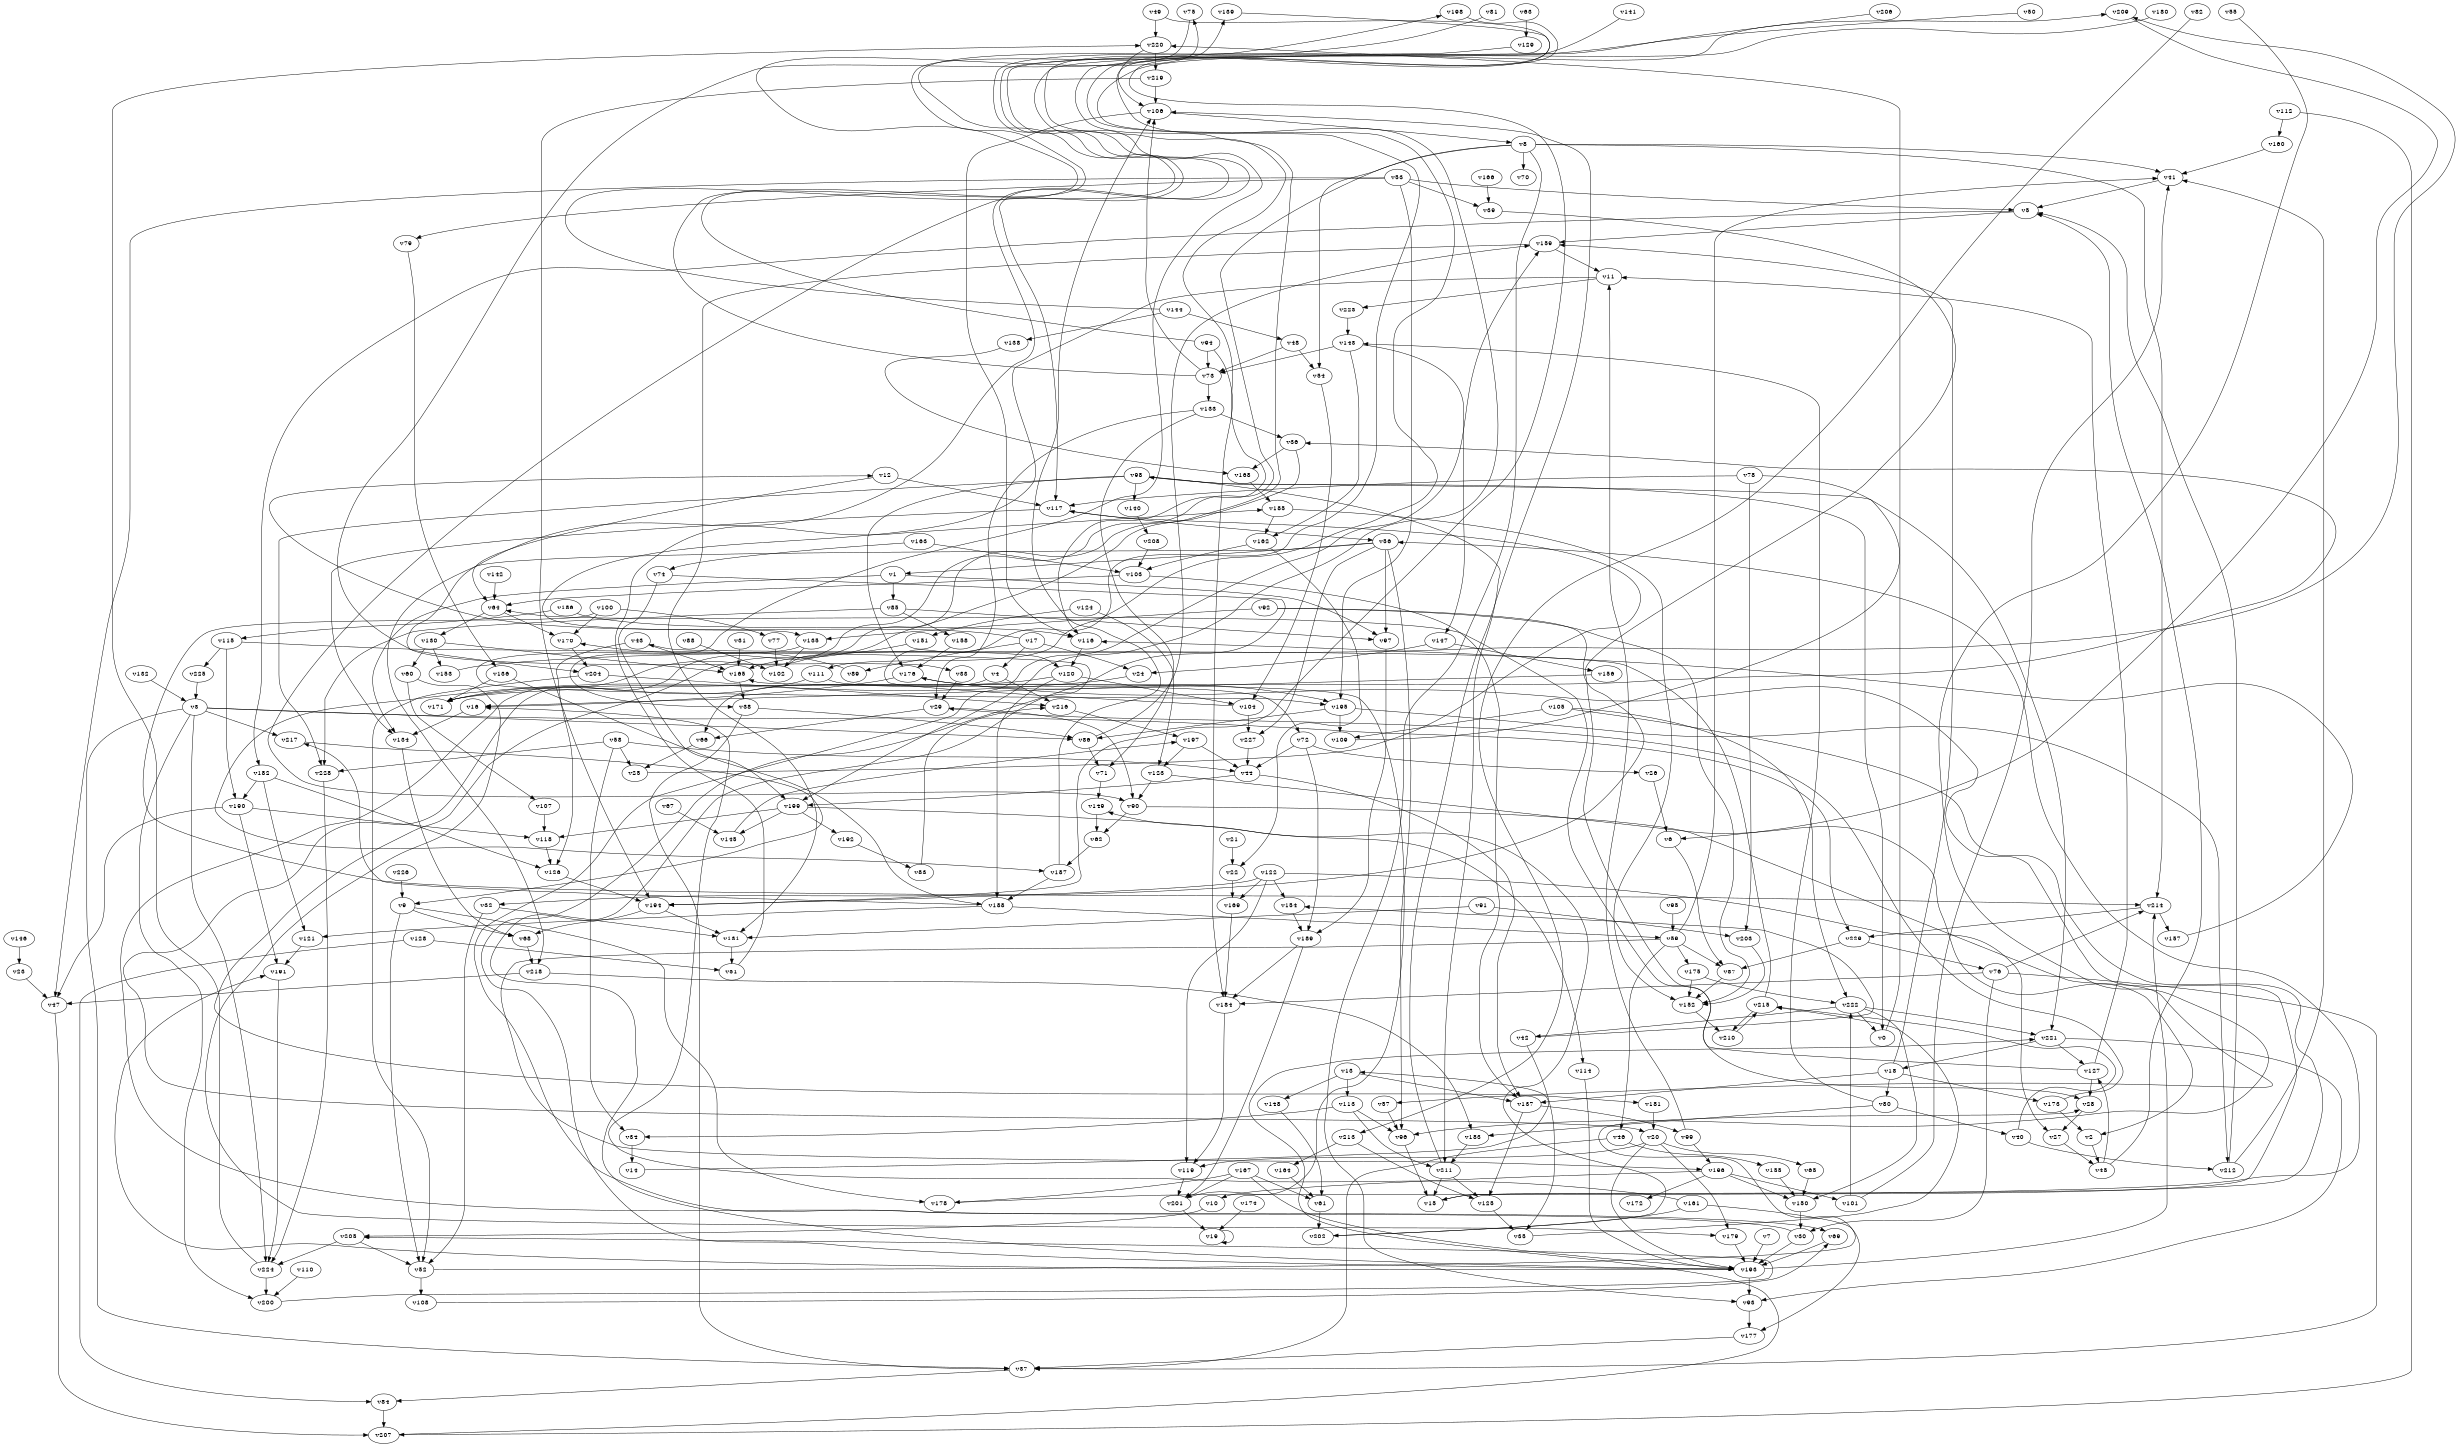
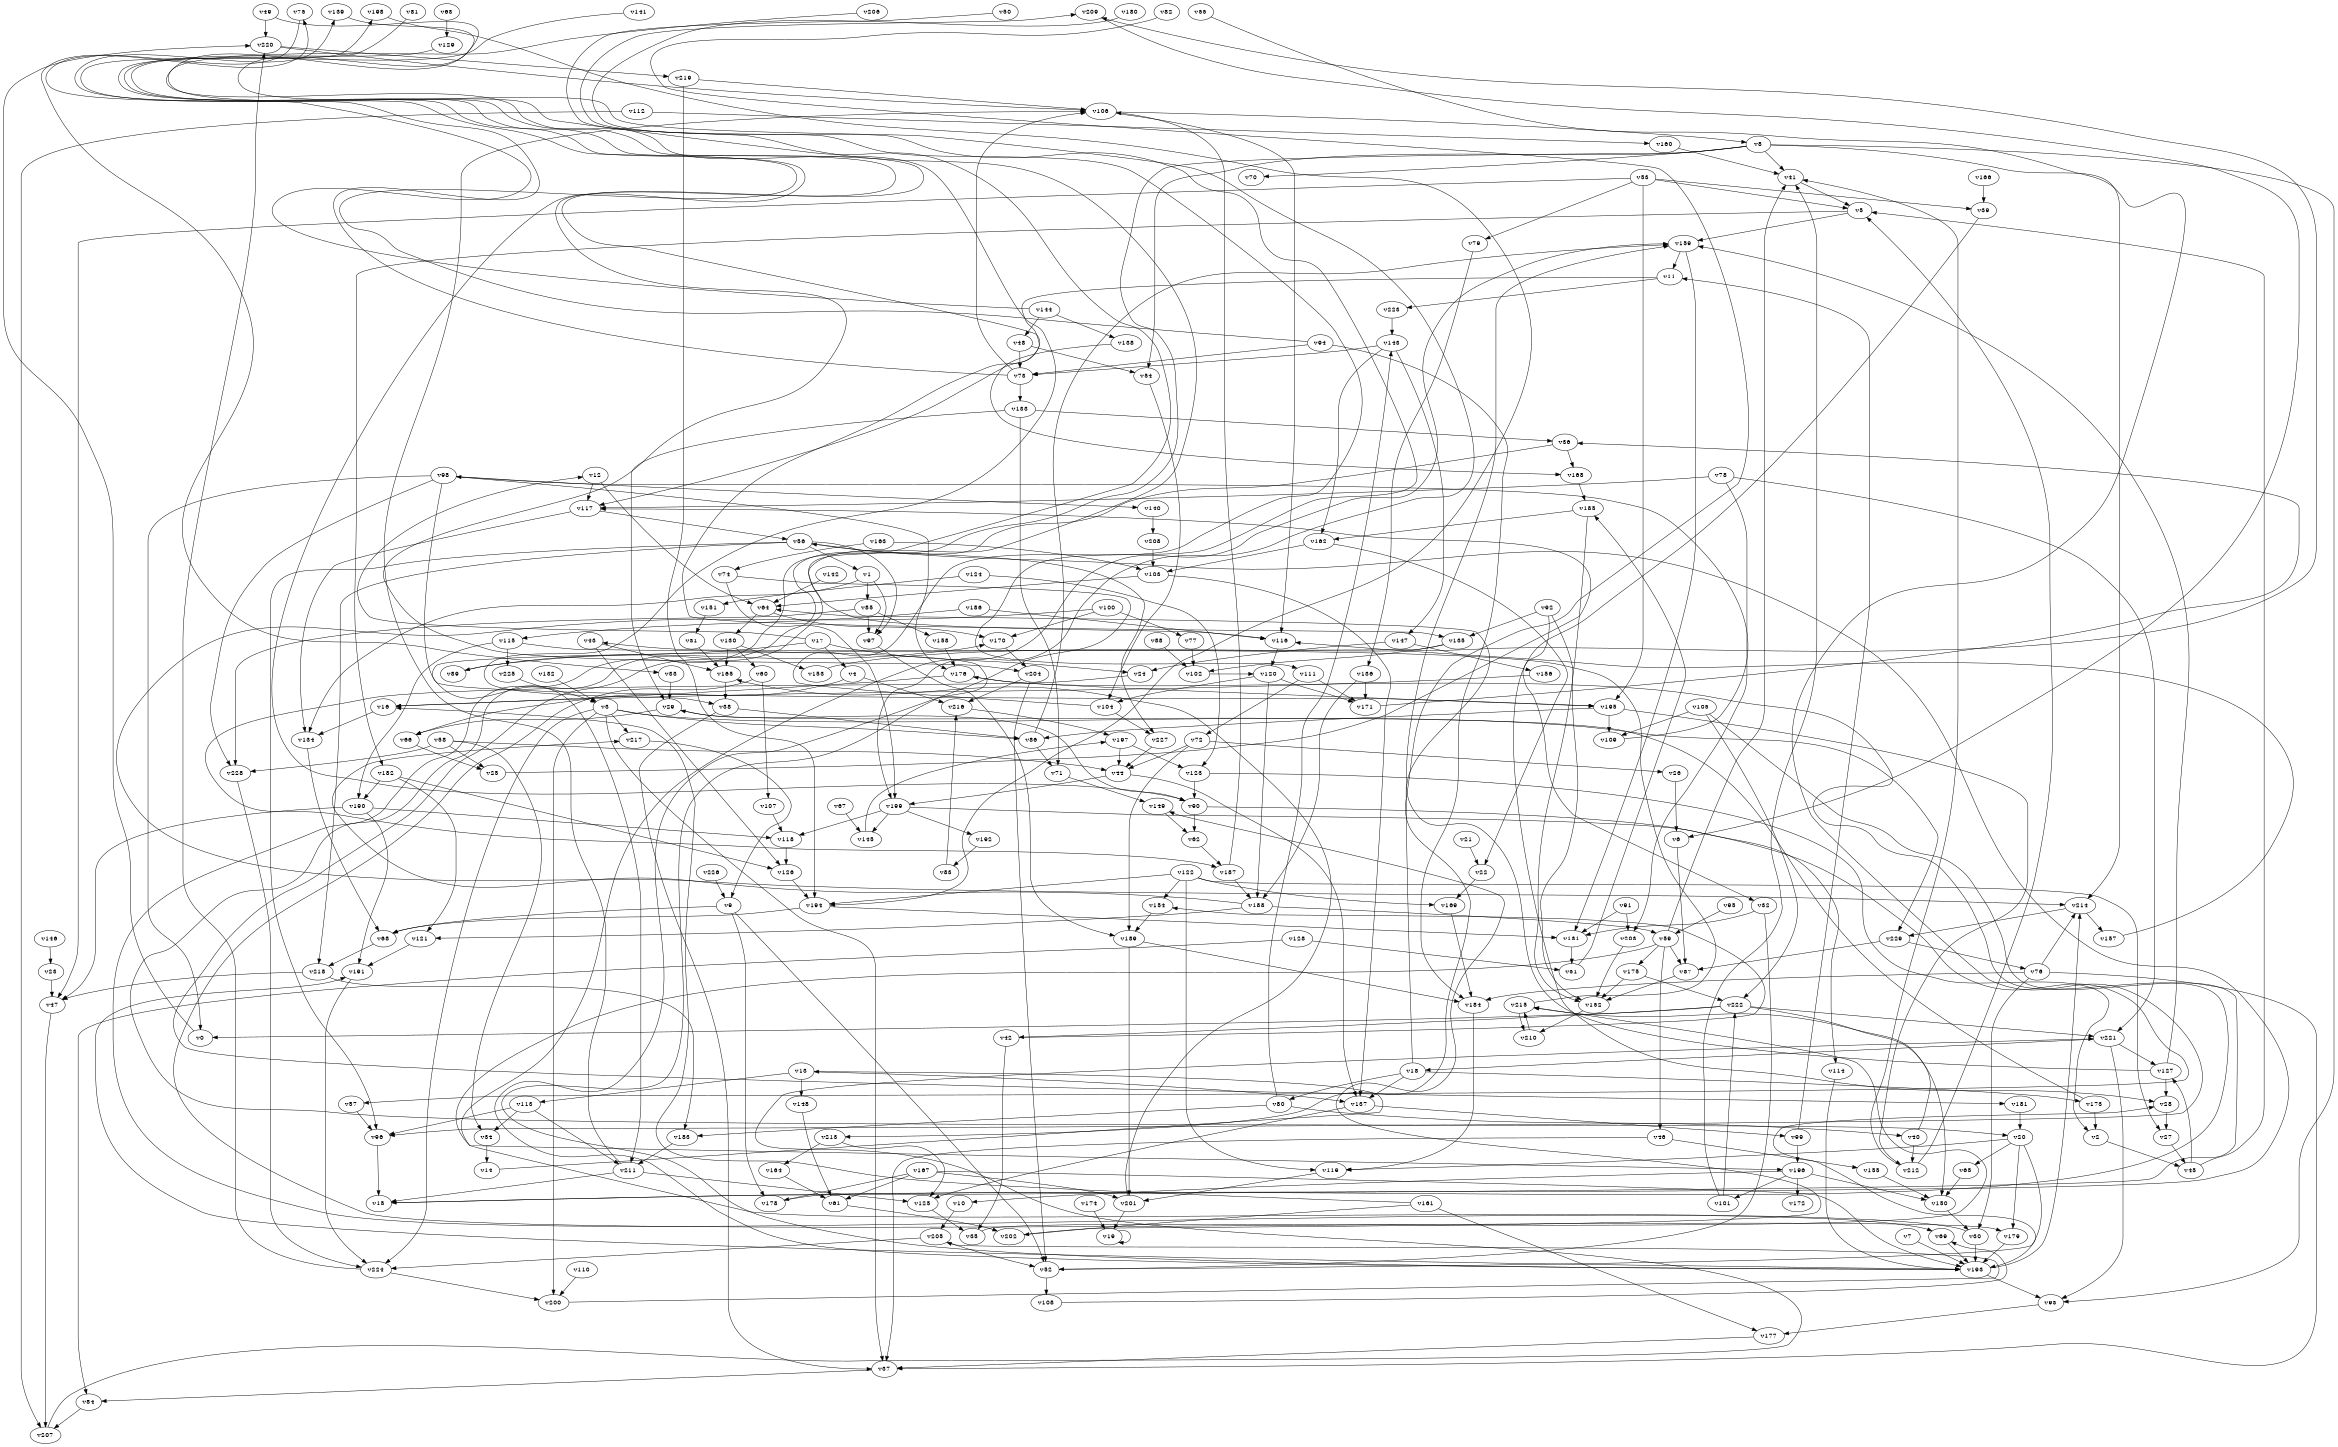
(2095, 467) -> (2157, 519)
(830, 655) -> (702, 622)
